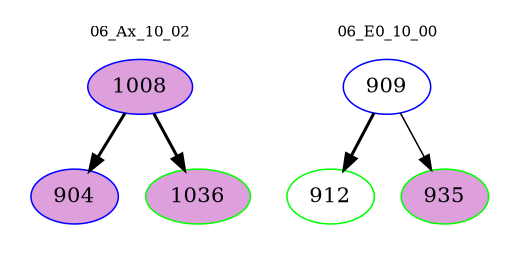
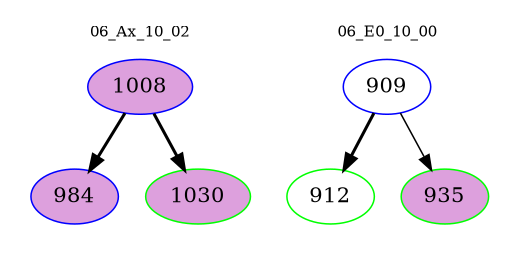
(75, 197) -> (75, 197)
(198, 197) -> (198, 197)
